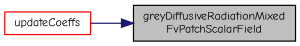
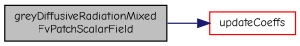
(106, 23) -> (183, 23)
